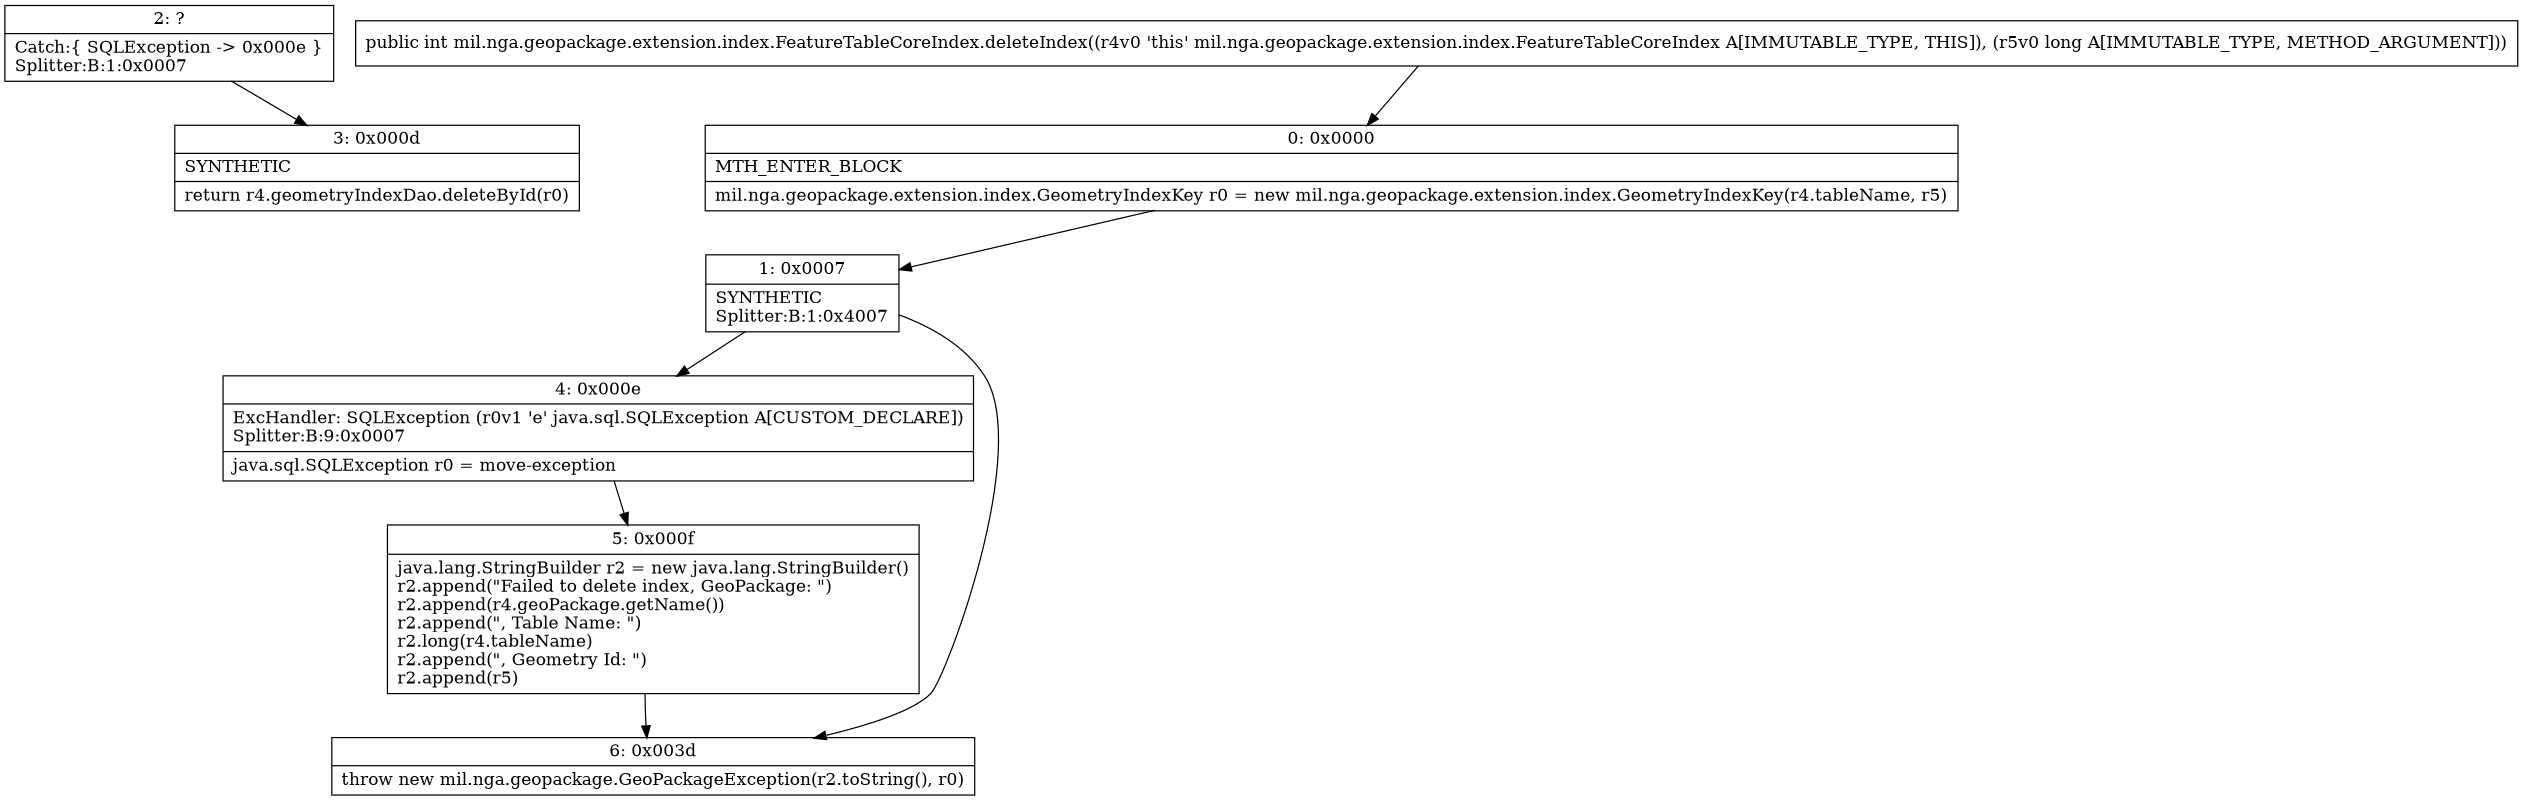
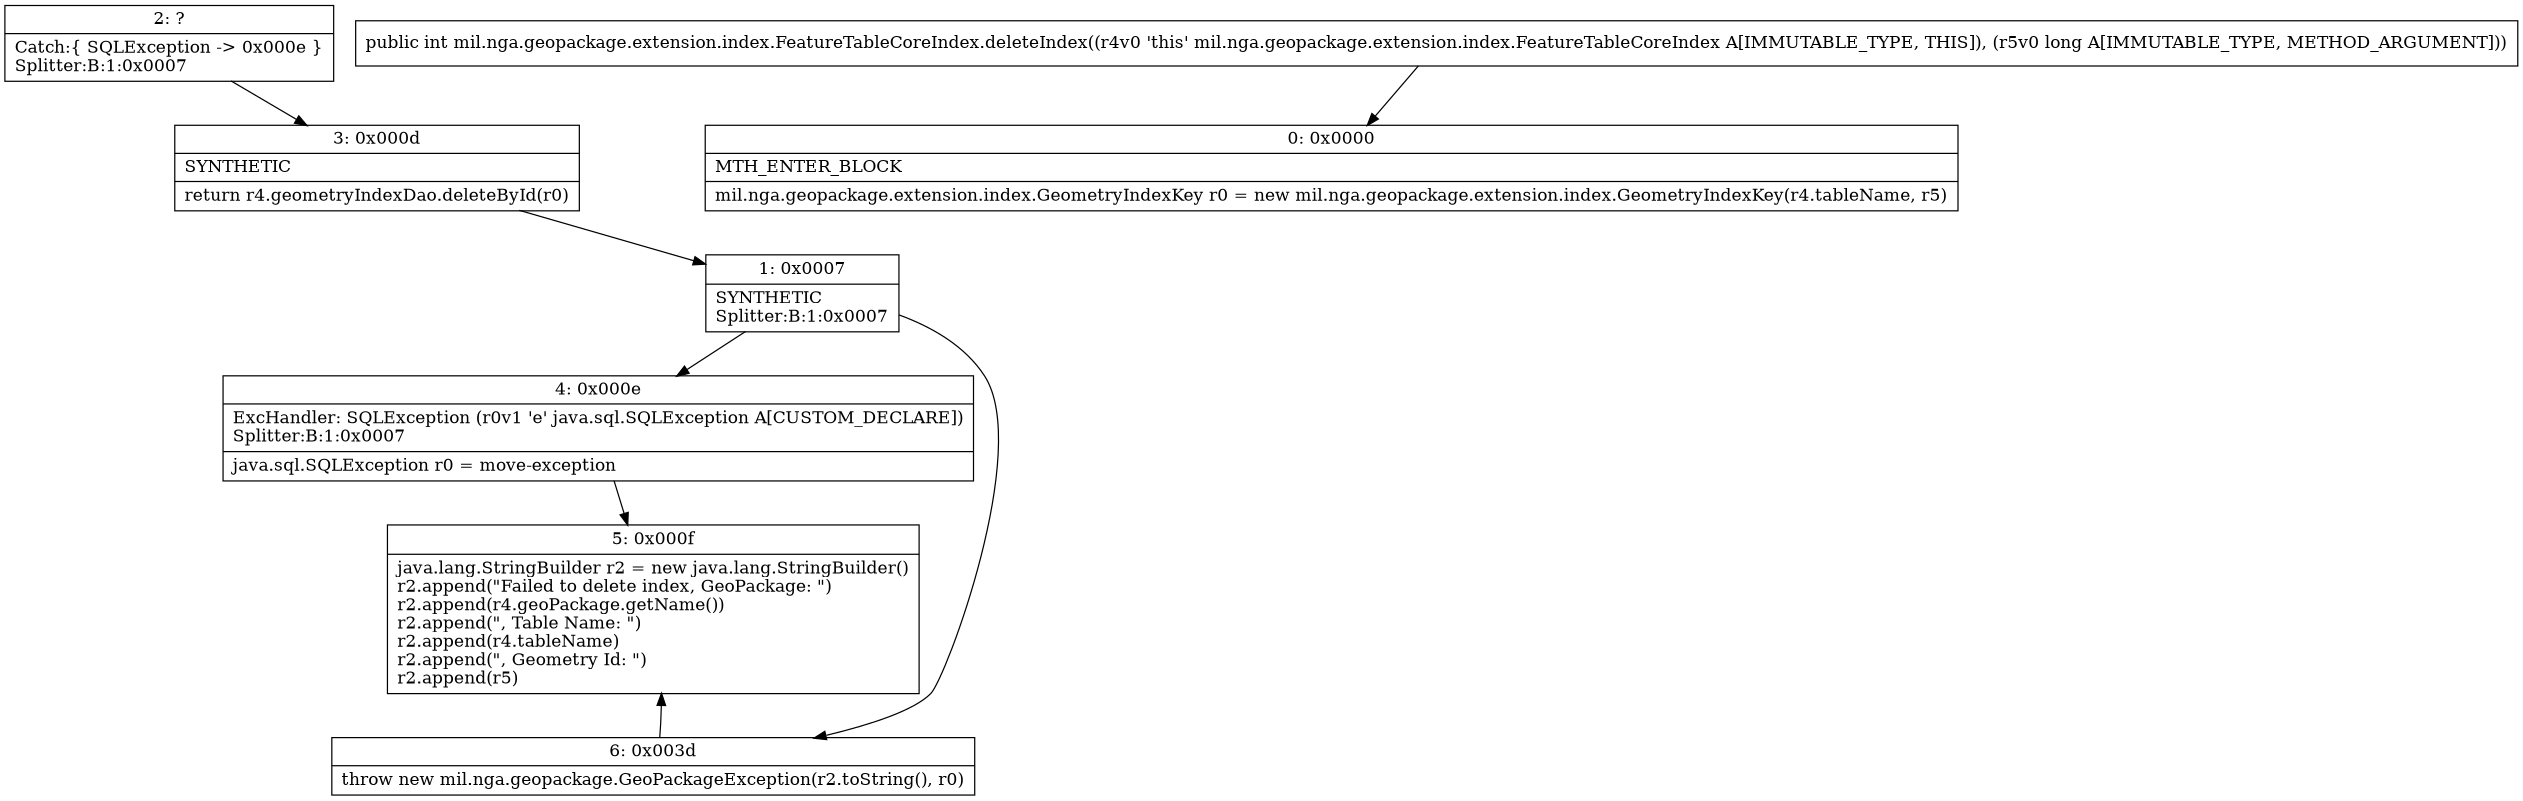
(1033, 239) -> (607, 236)
(802, 317) -> (802, 317)
(320, 436) -> (320, 436)
(495, 642) -> (508, 642)
(645, 709) -> (661, 722)
